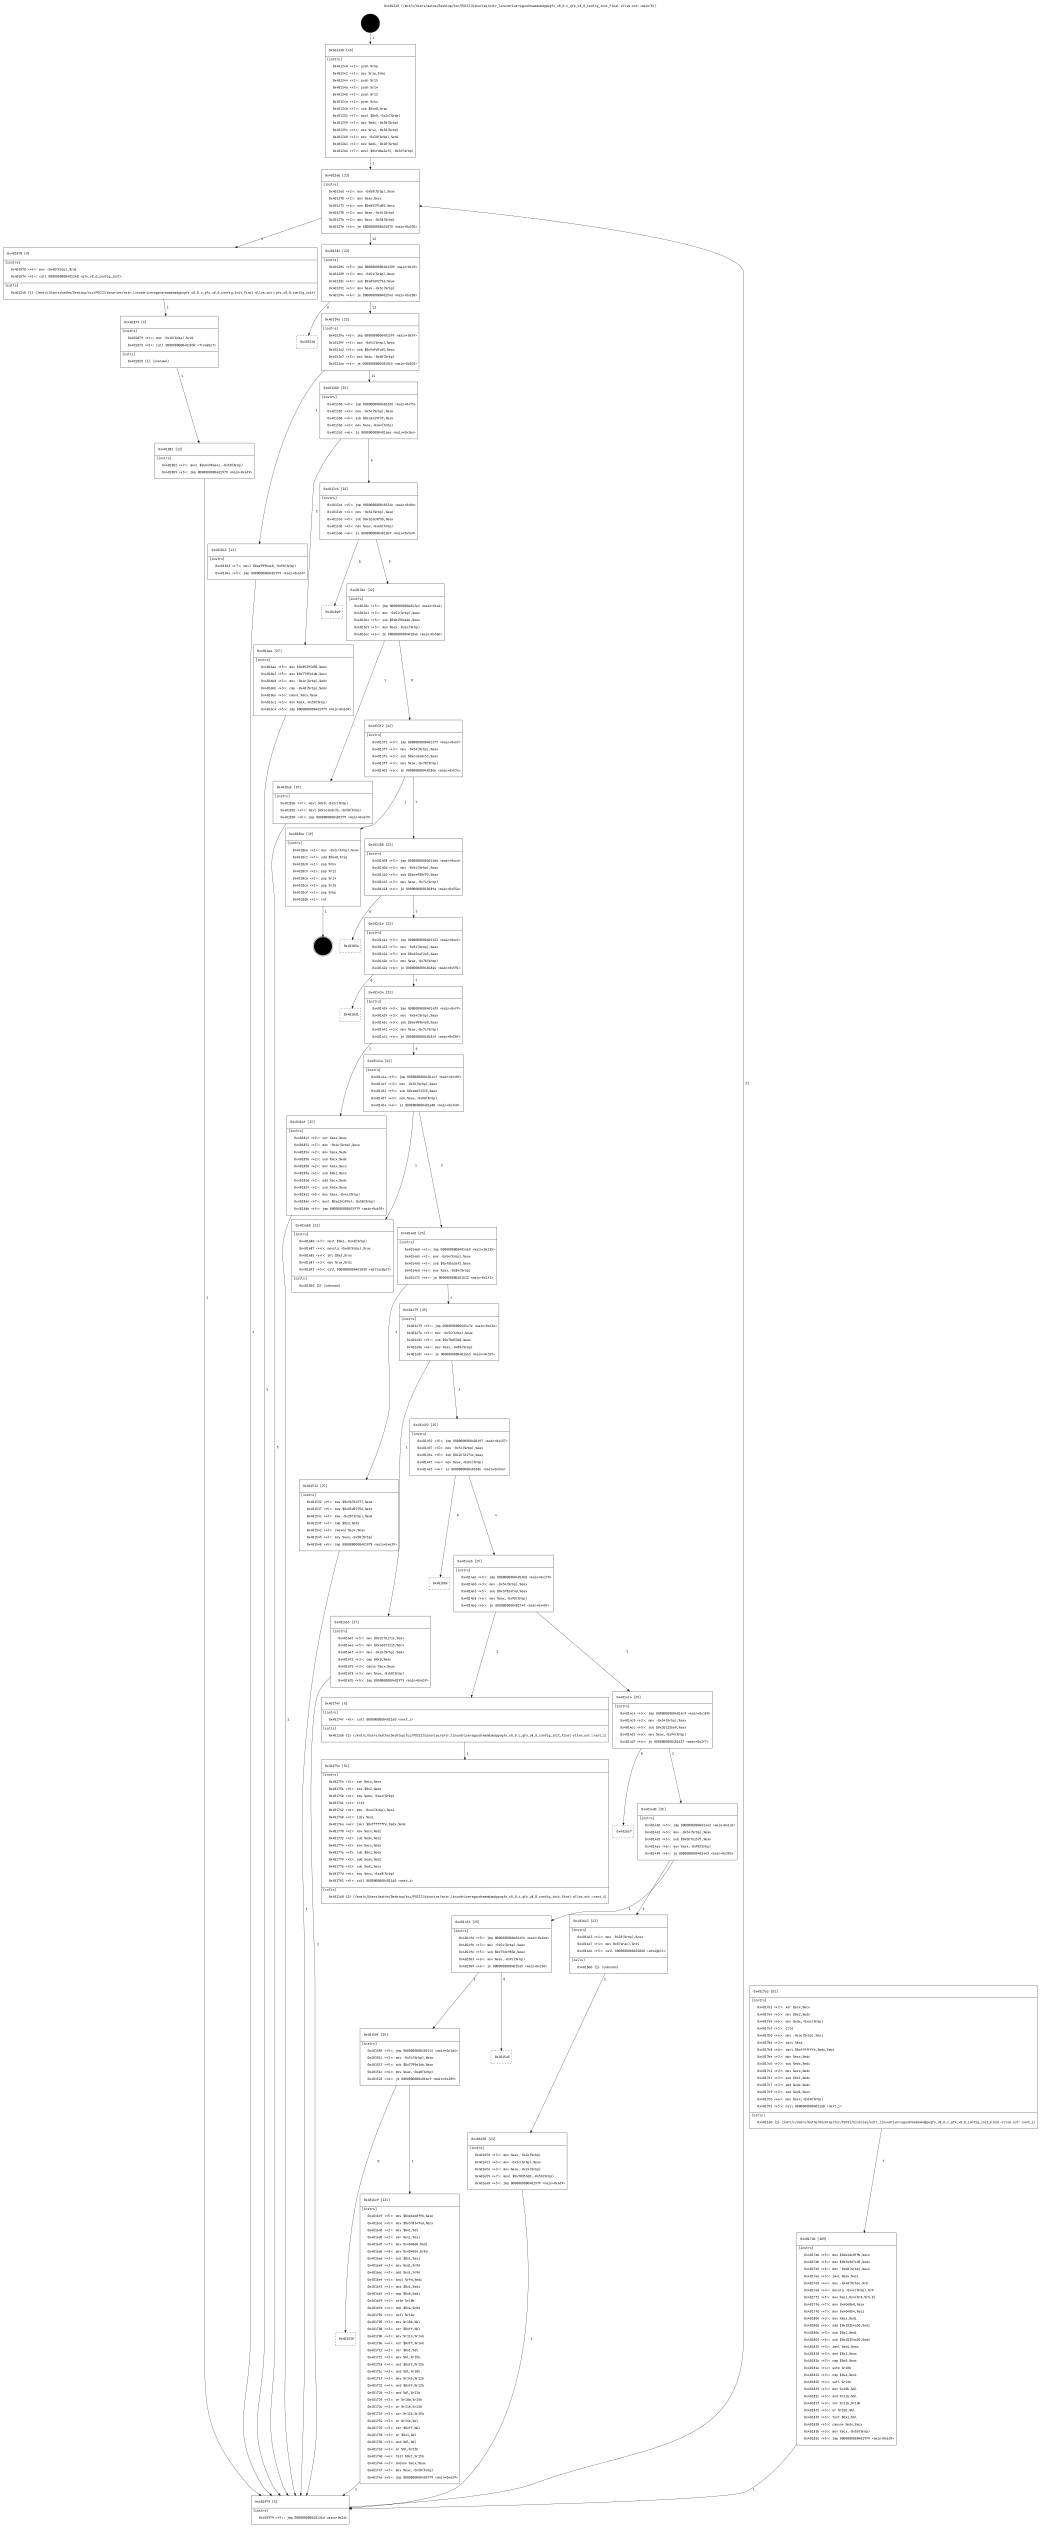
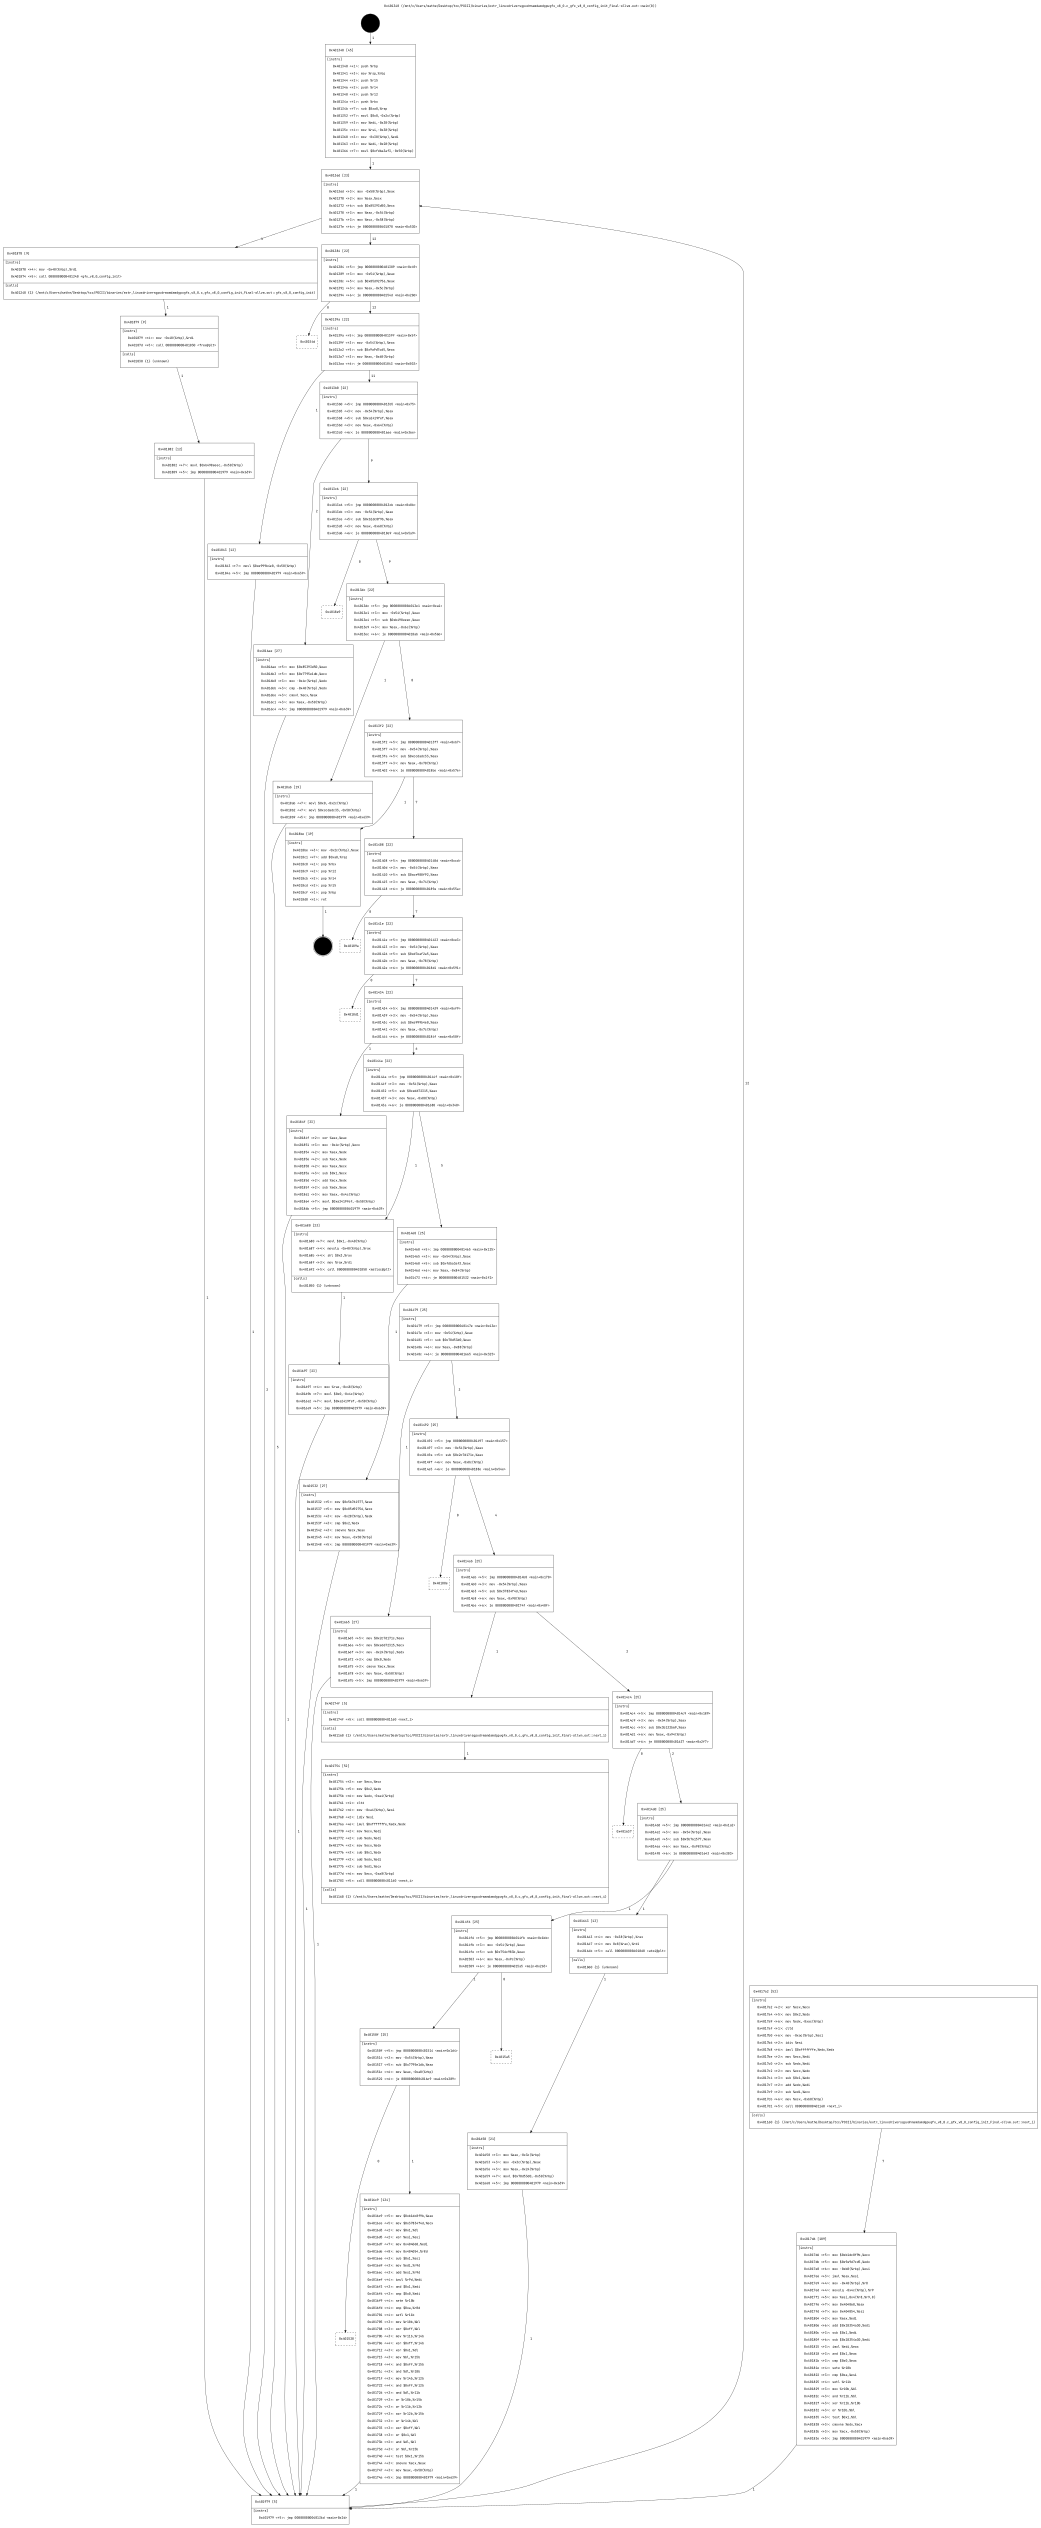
(448, 1293) -> none
none -> (338, 1390)
